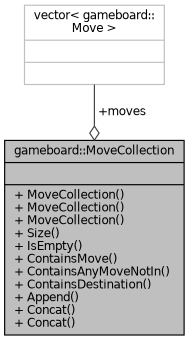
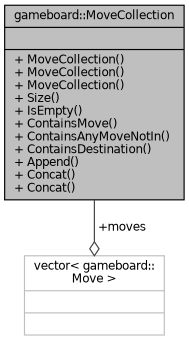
(94, 105) -> (94, 221)
